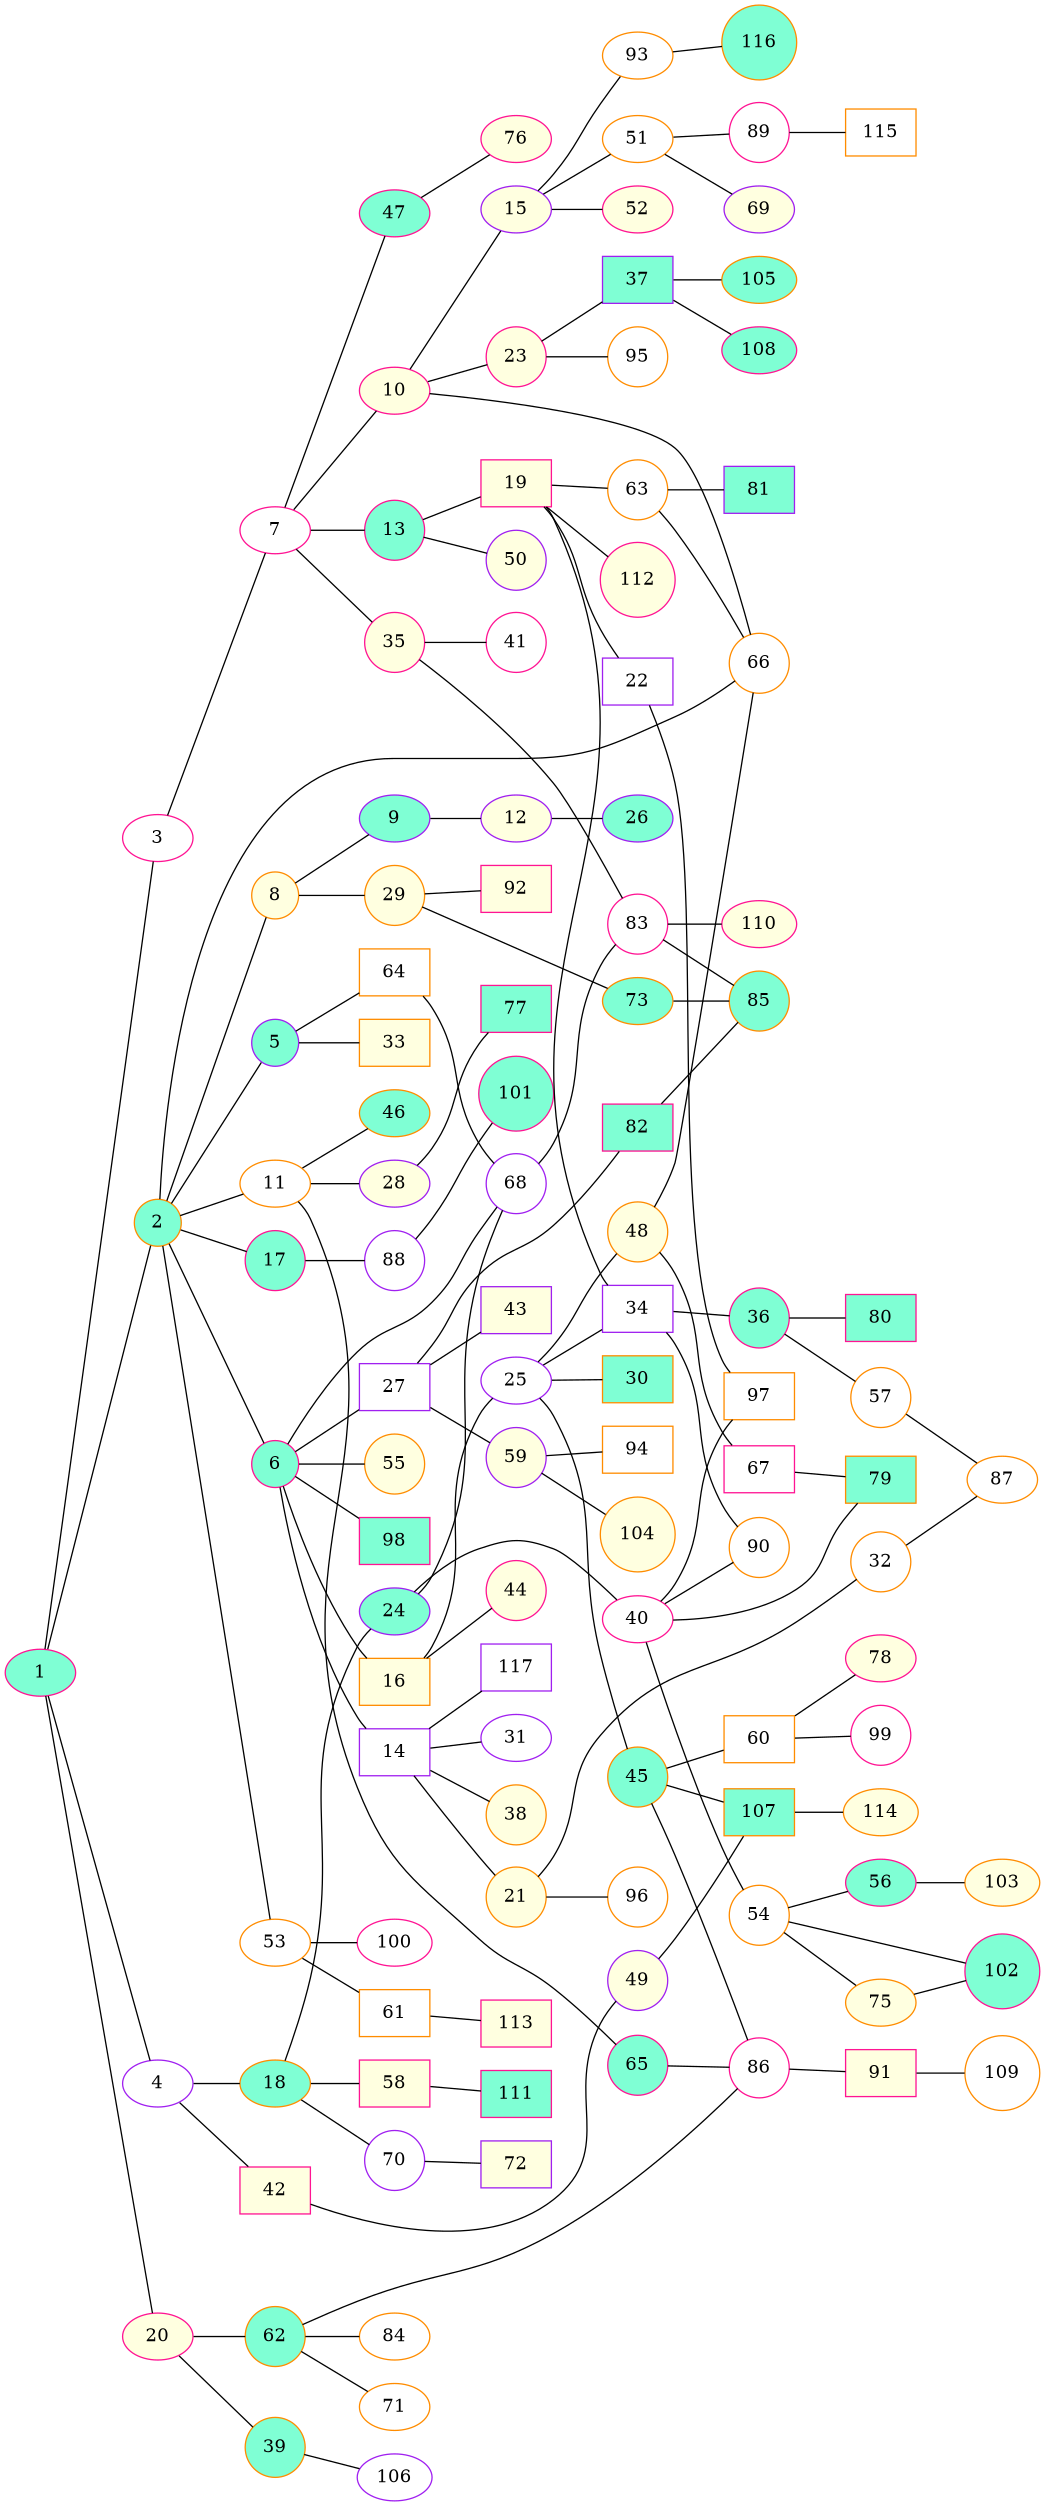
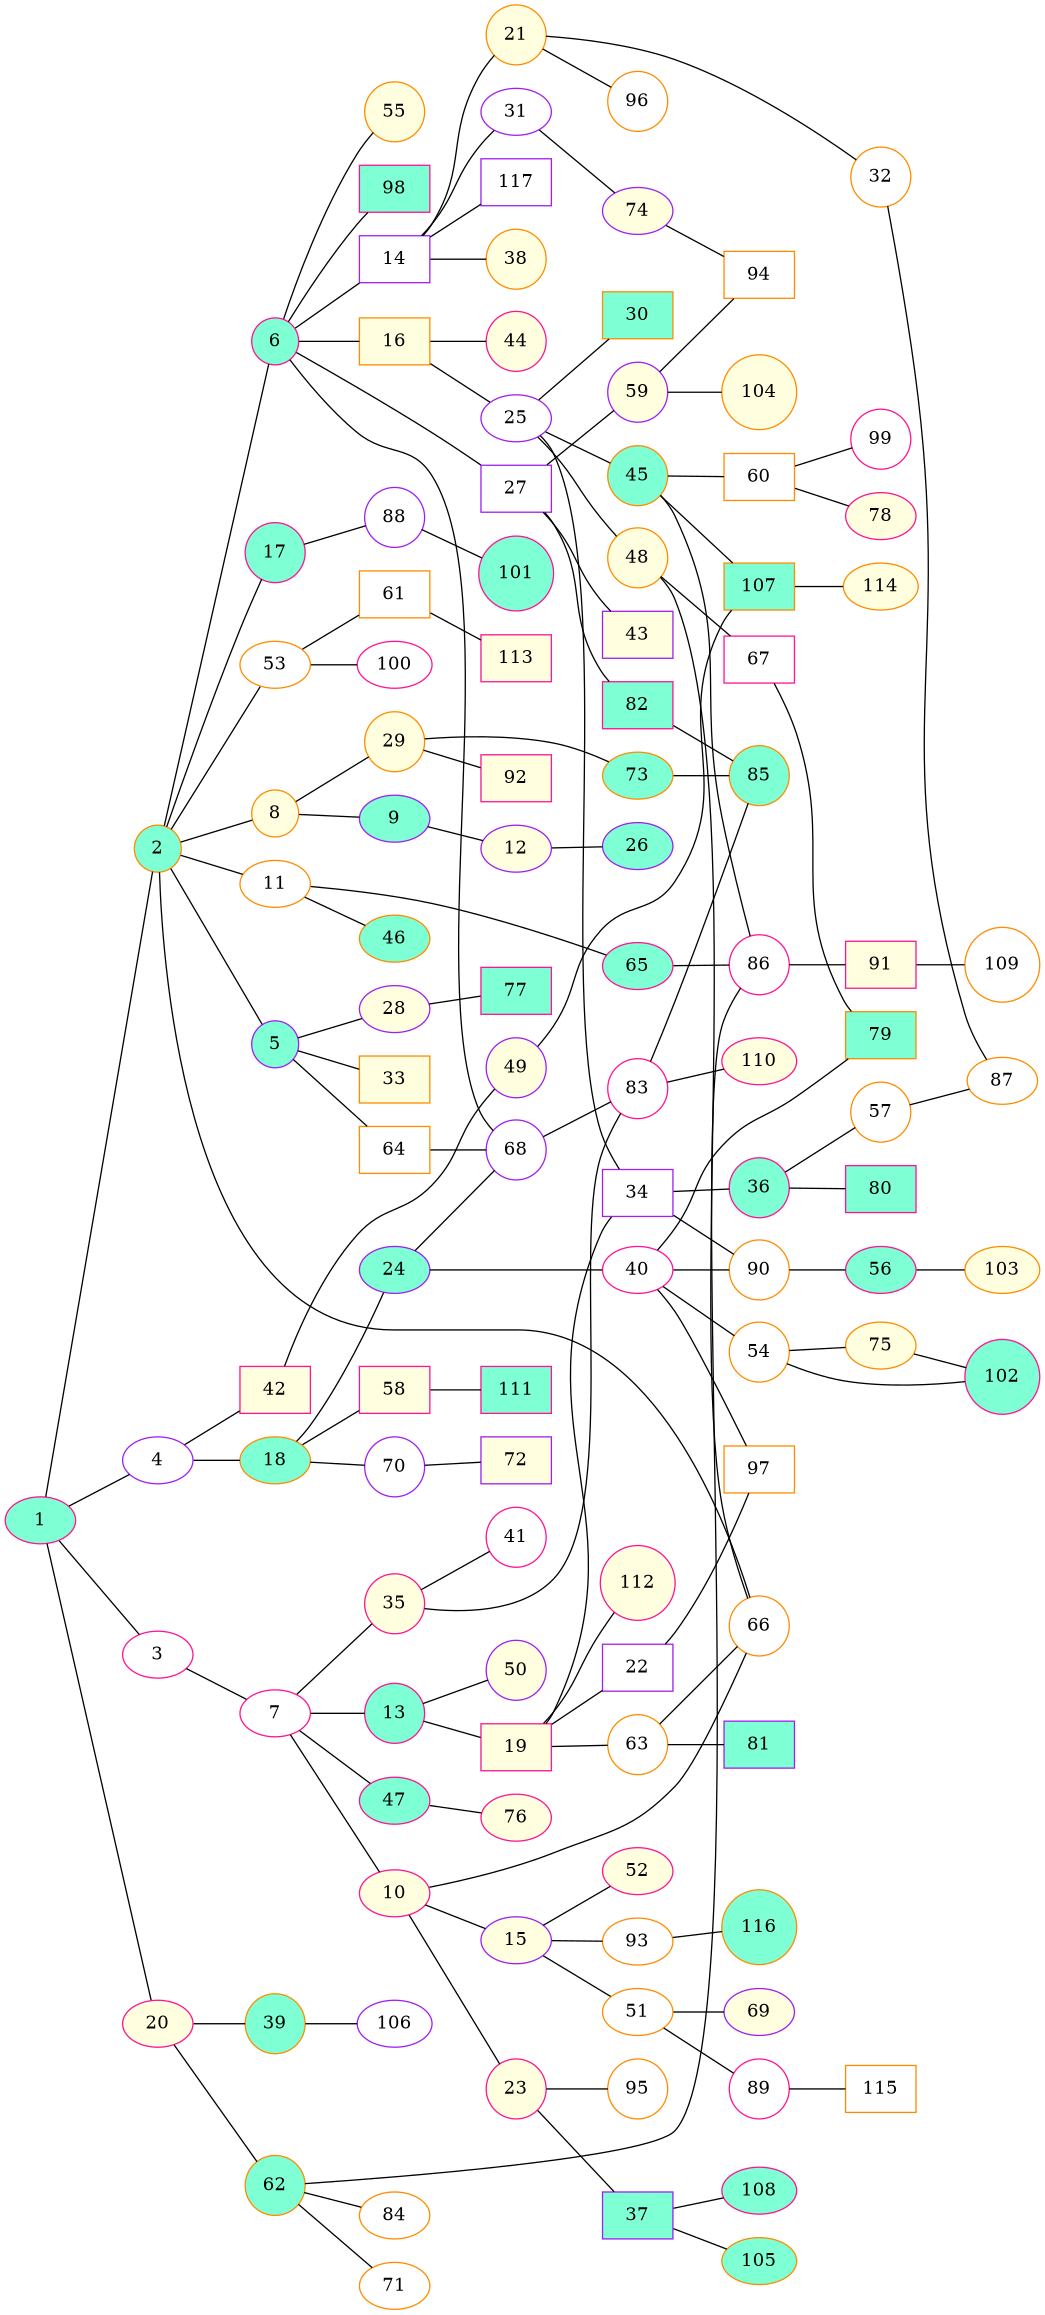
none -> (638, 211)
(335, 1184) -> (330, 1028)
(818, 1900) -> (817, 1270)
(638, 2065) -> (638, 966)
